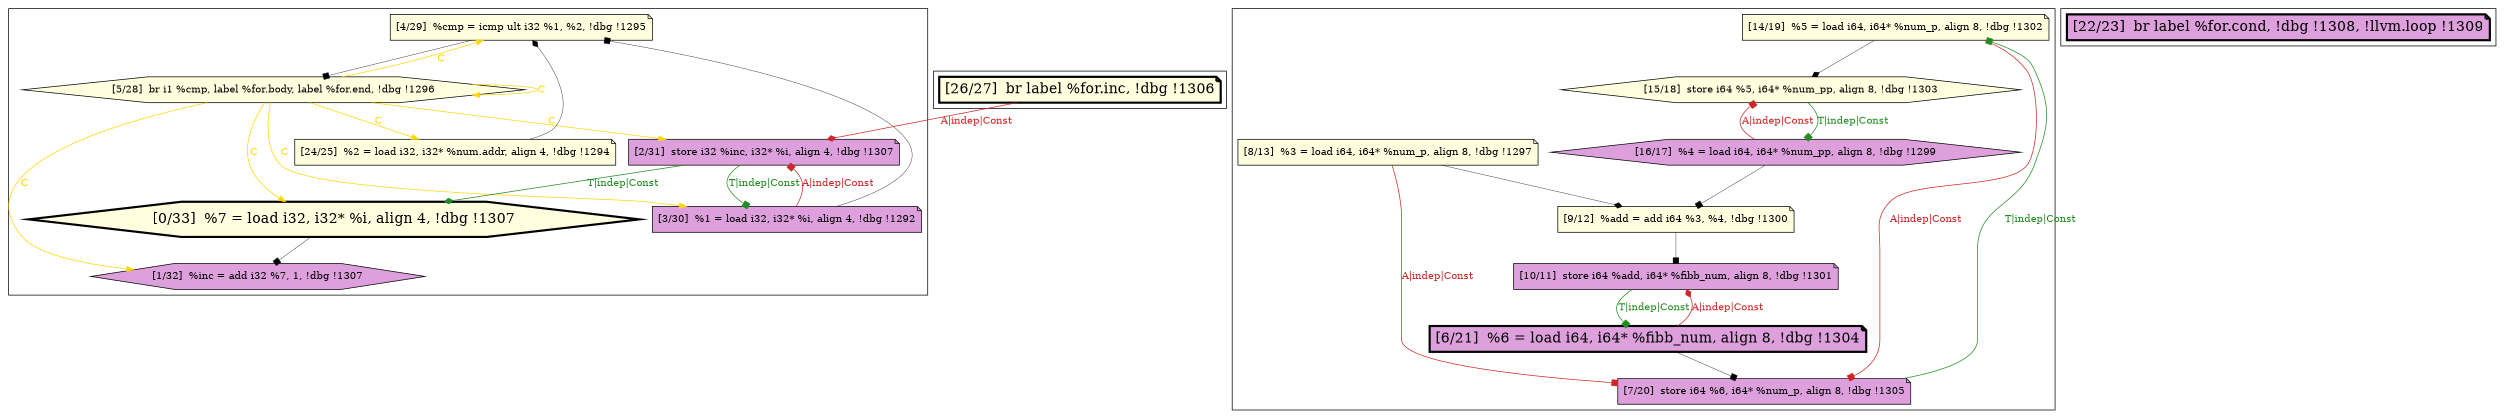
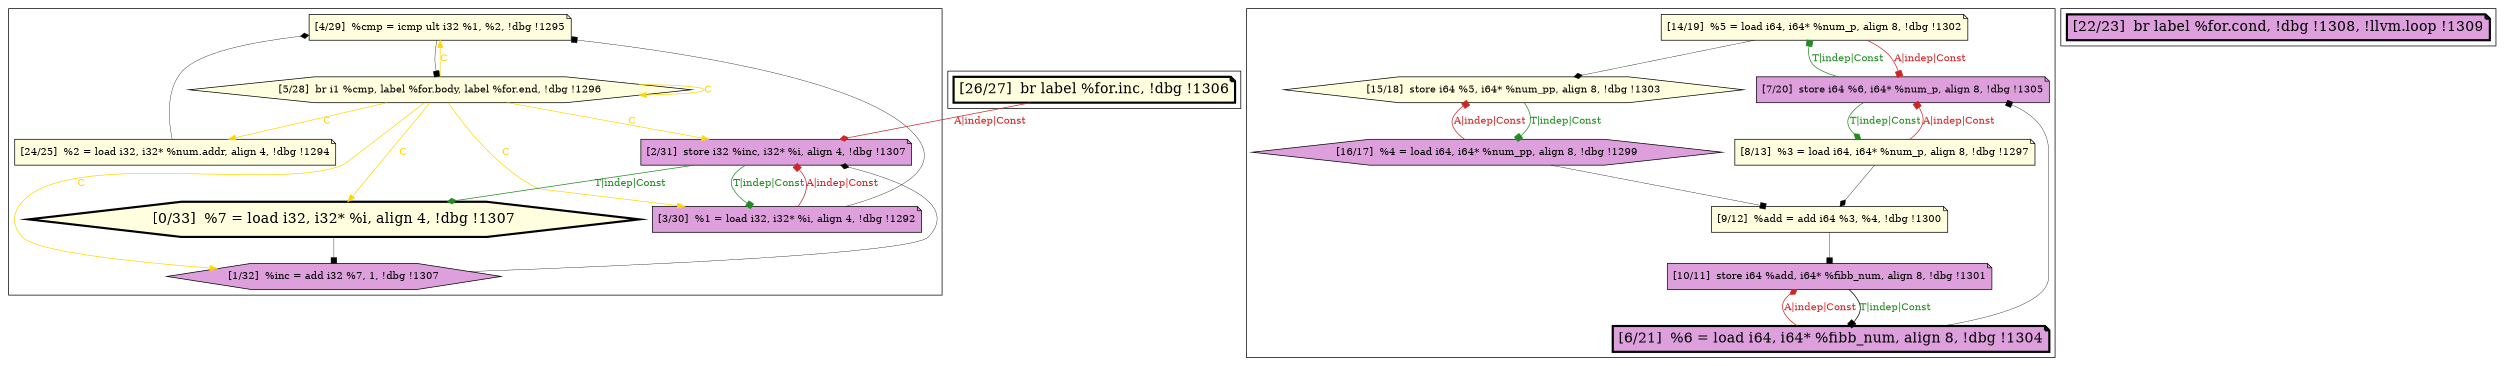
none -> (1849, 116)
none -> (763, 258)
(1618, 303) -> (1860, 304)
